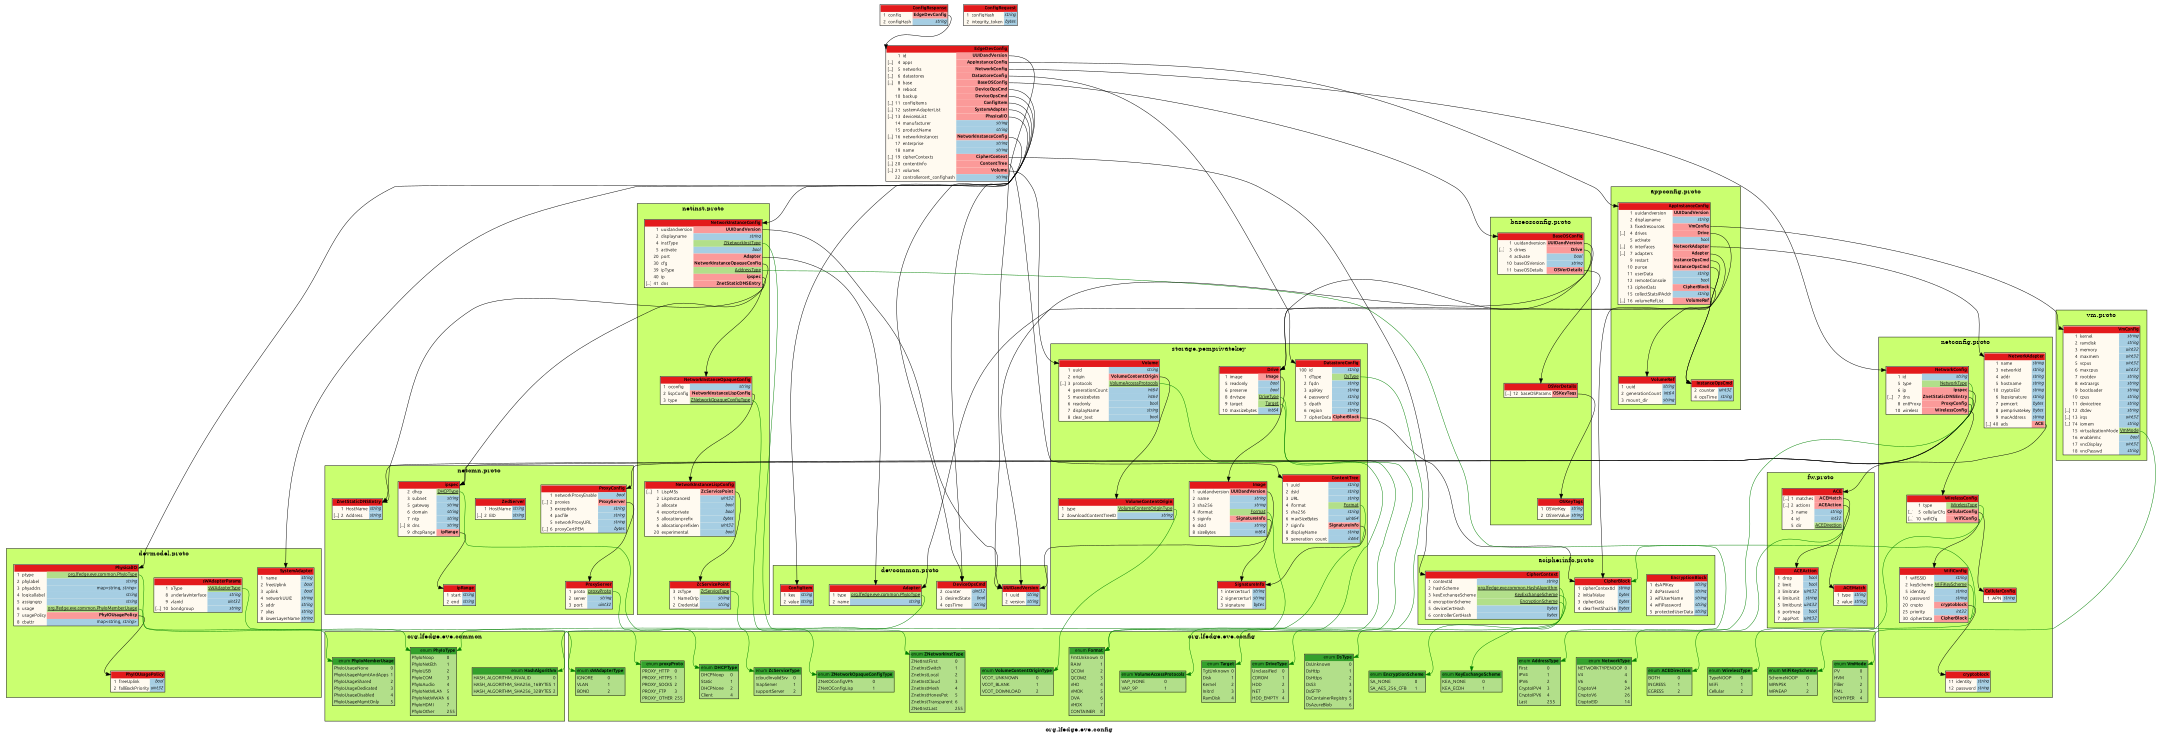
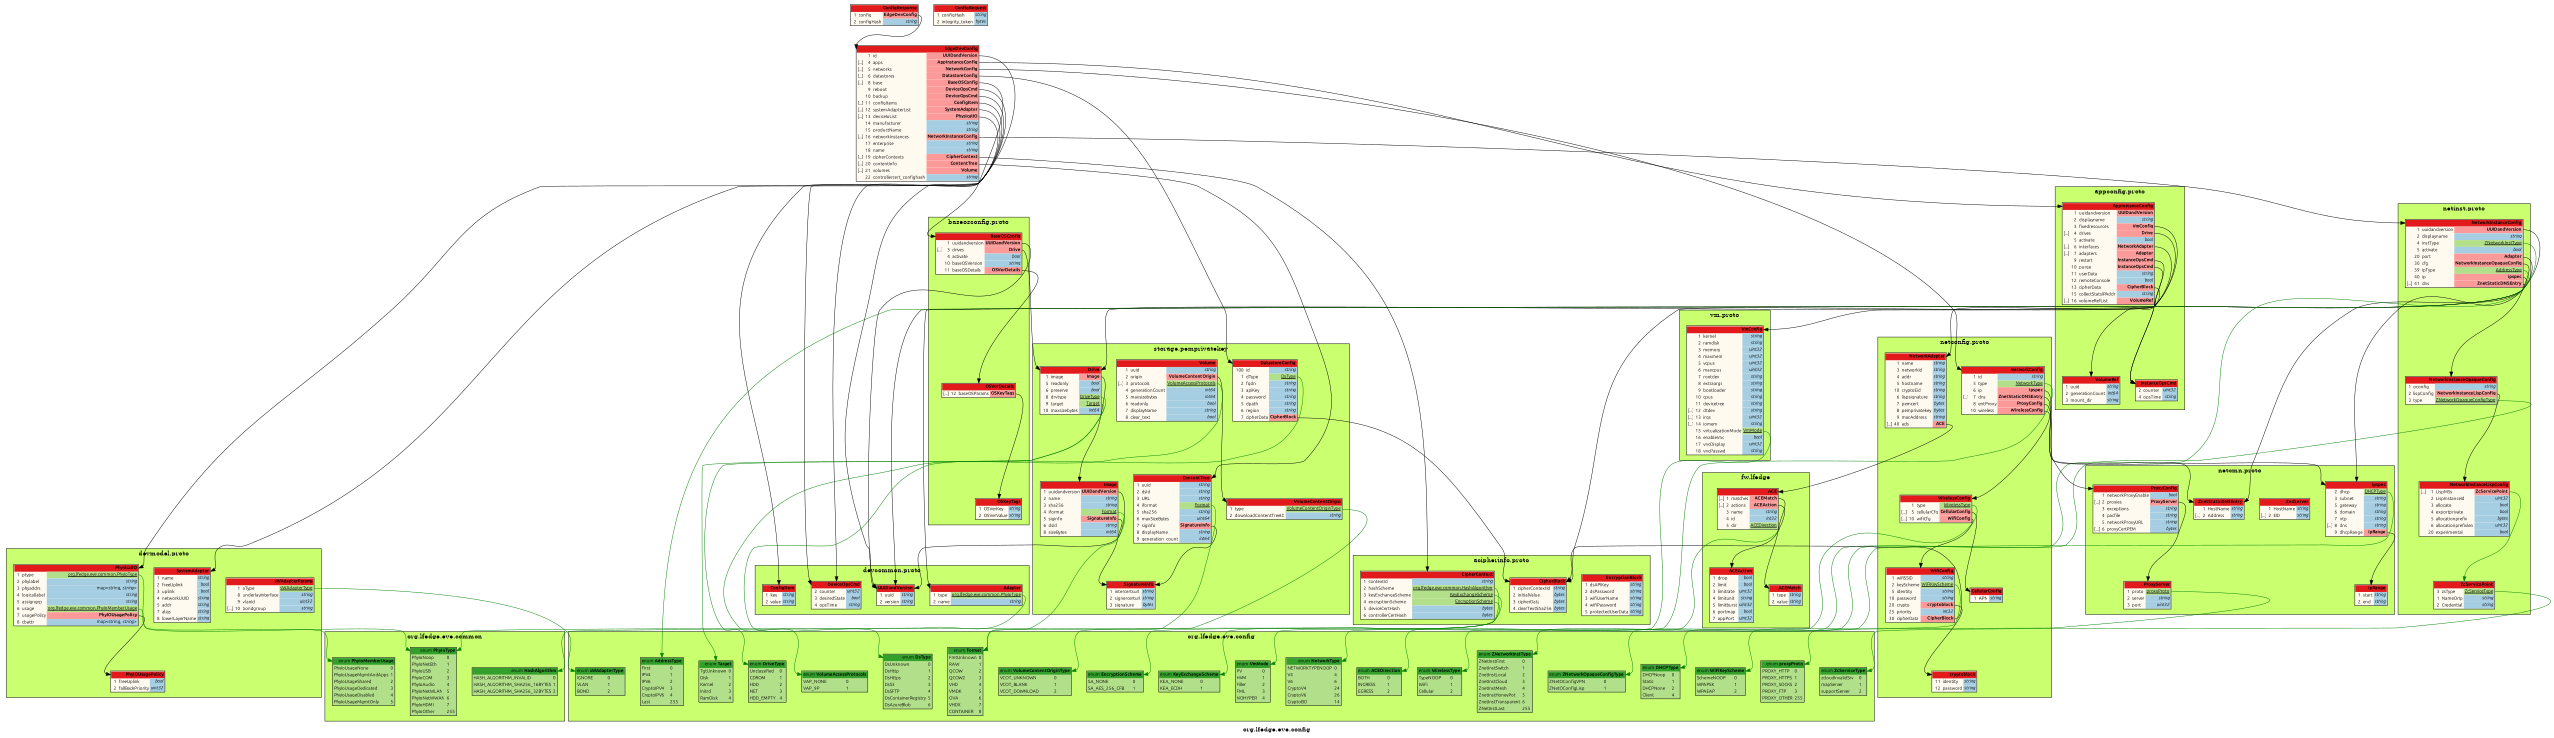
(1039, 262) -> none
(1255, 308) -> none
(2075, 424) -> (1699, 424)
(1821, 478) -> (1756, 478)
(734, 540) -> (2508, 541)
(1807, 545) -> (1779, 546)
